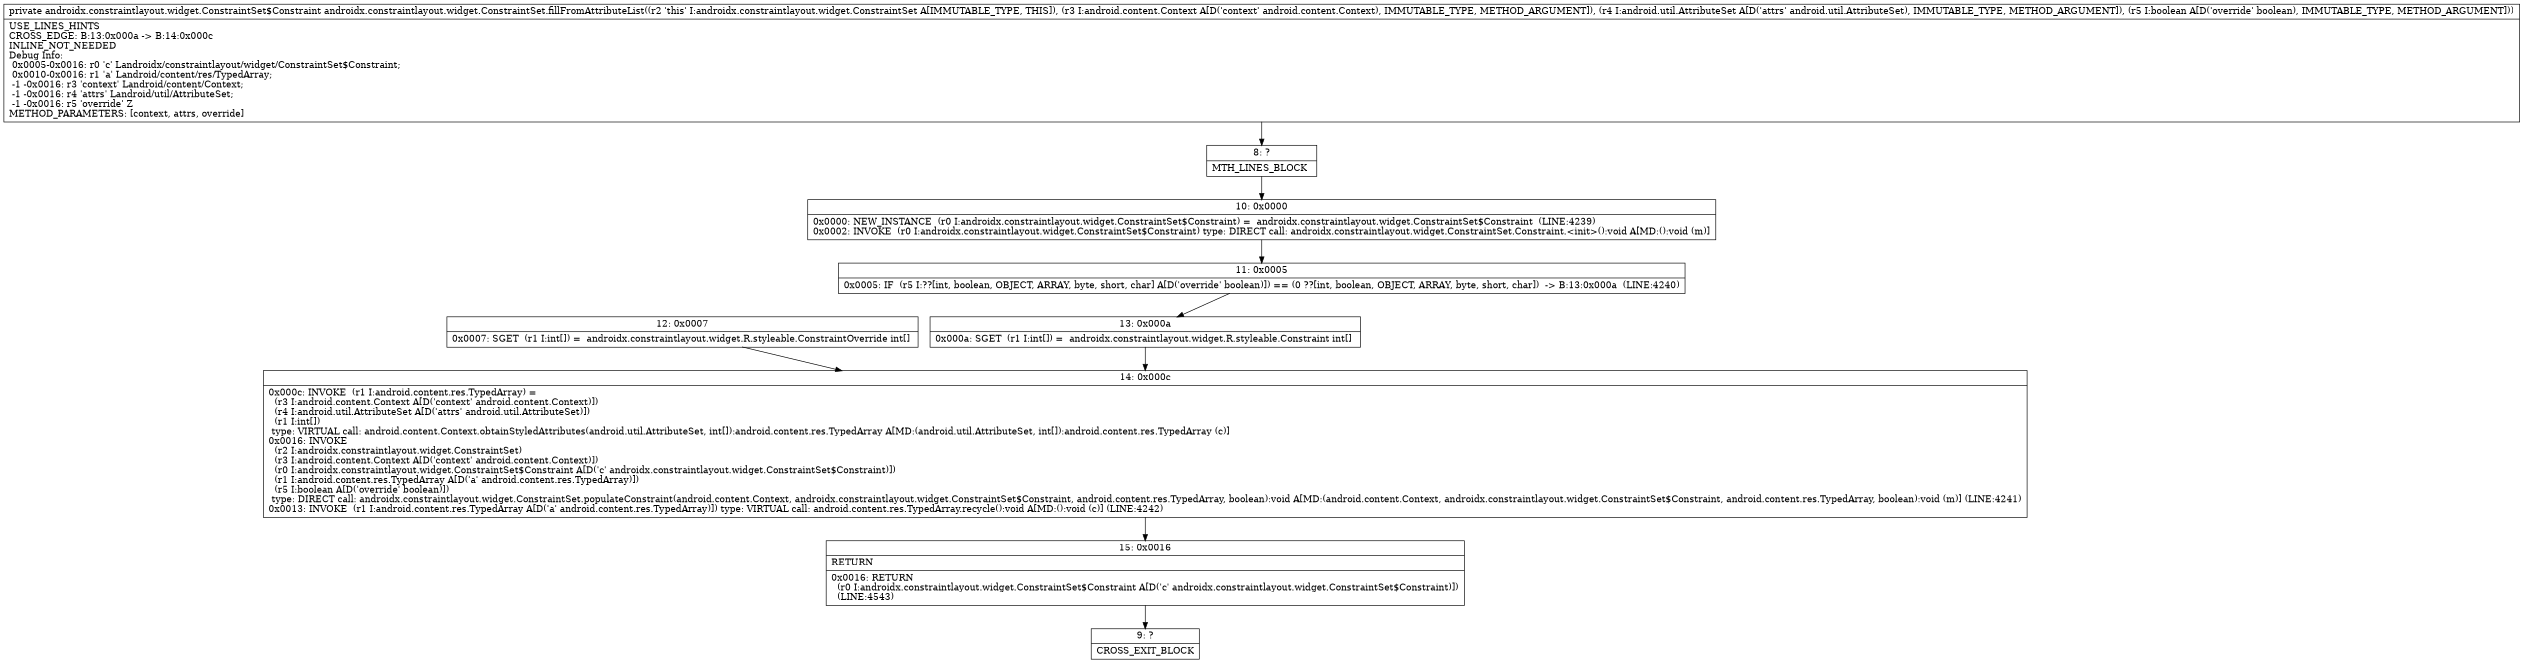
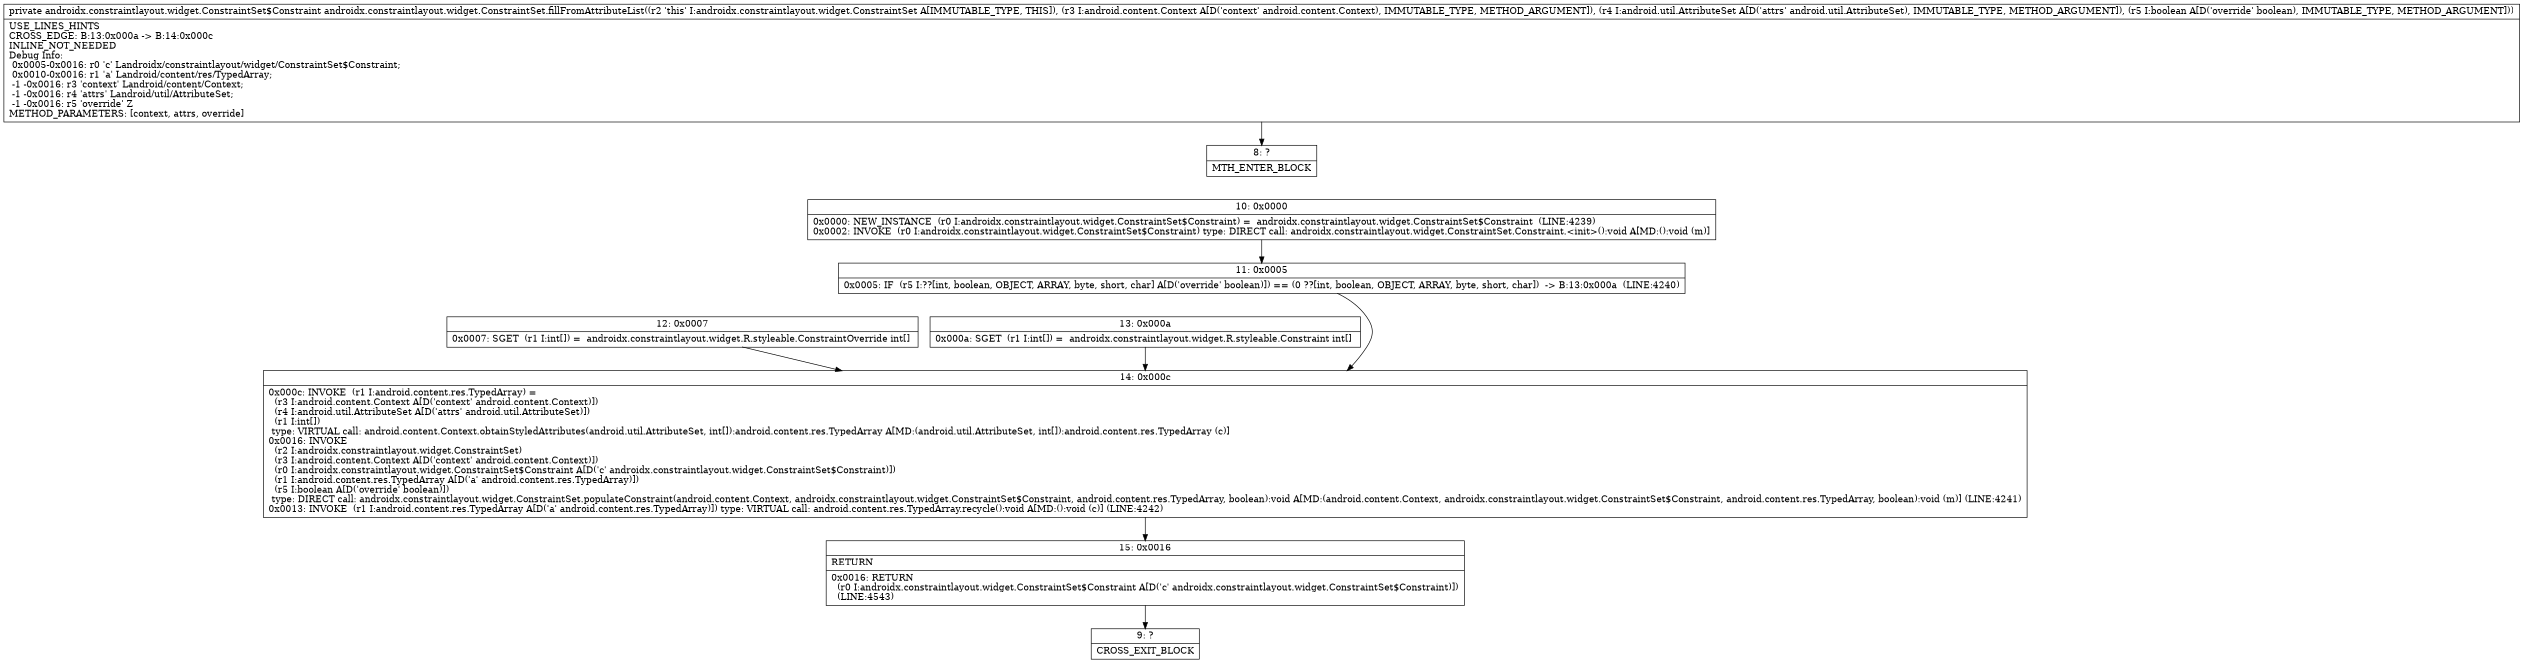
(1260, 168) -> (1262, 168)
(1262, 185) -> none
(1206, 304) -> (1371, 325)
